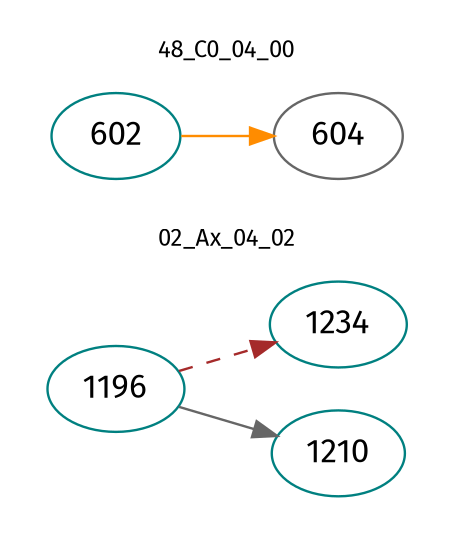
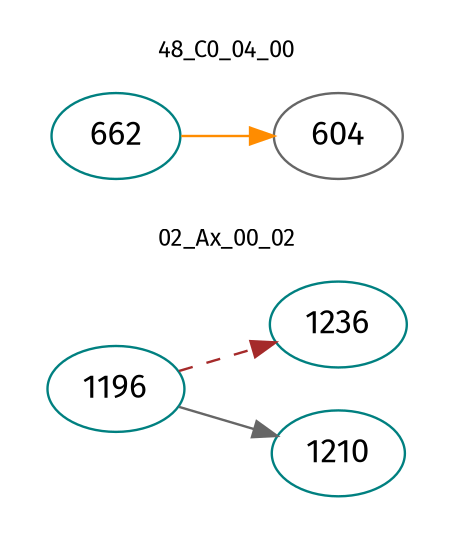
(116, 136) -> (116, 136)
(227, 240) -> (227, 240)
(338, 325) -> (338, 325)
